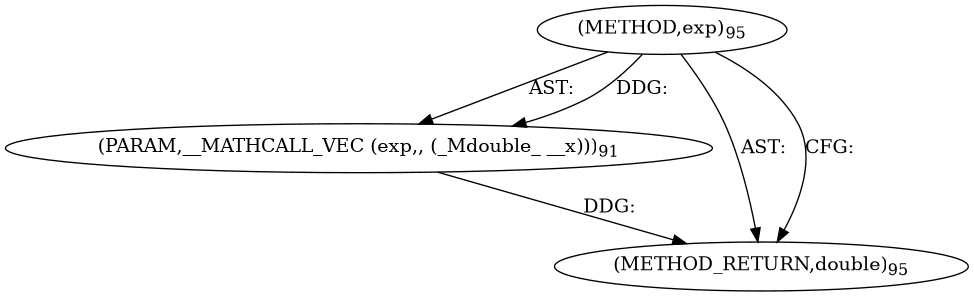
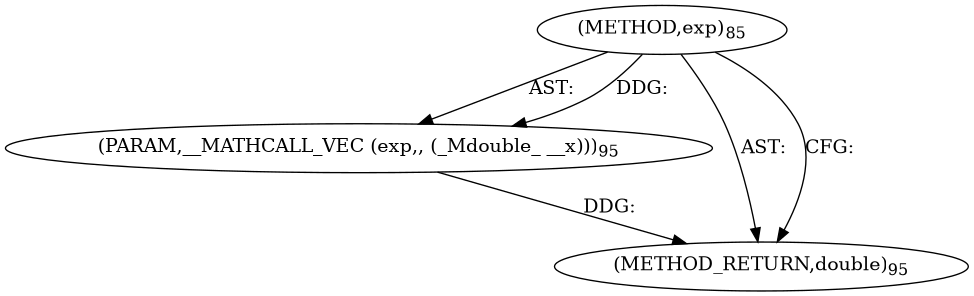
(736, 28) -> (736, 28)
(609, 146) -> (609, 146)
